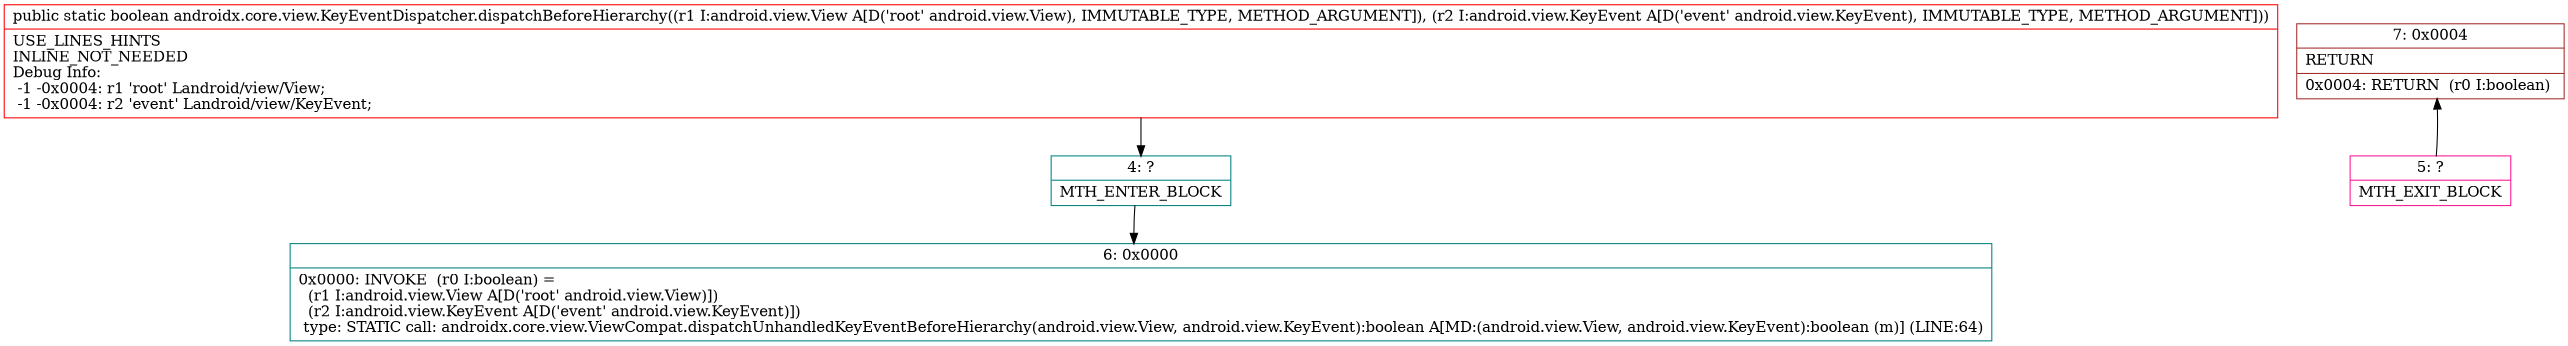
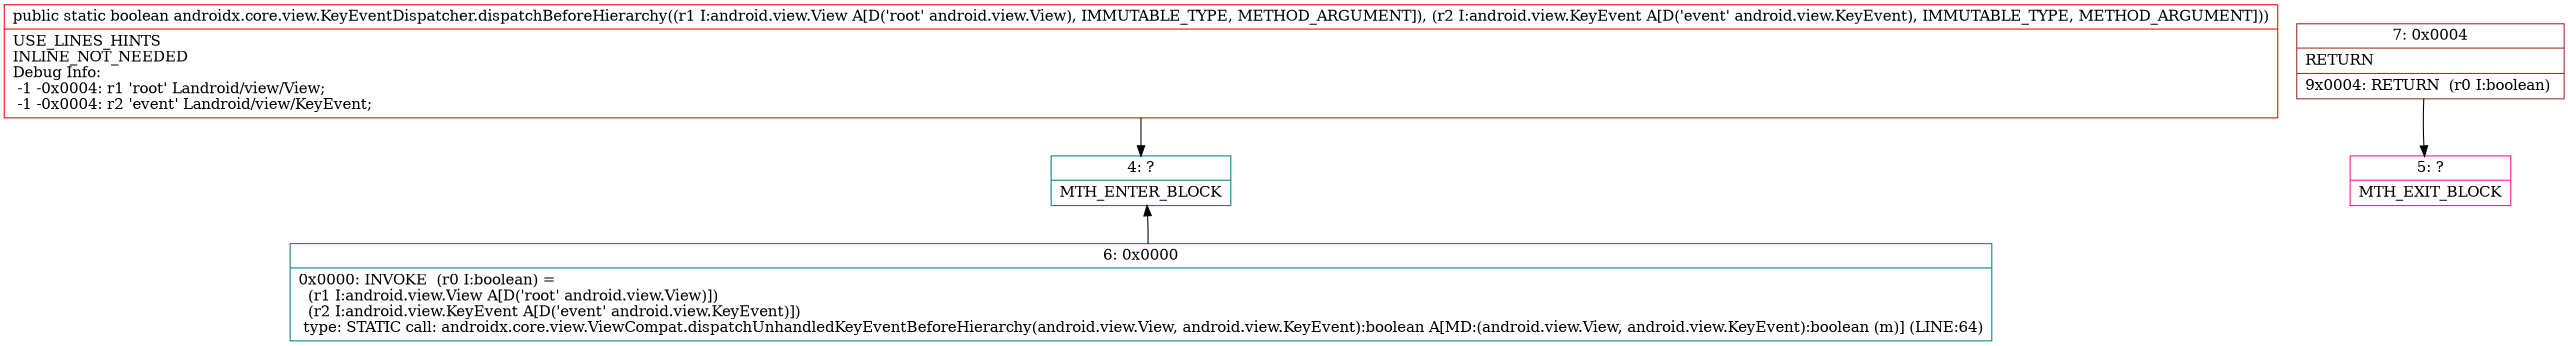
(2430, 86) -> (2430, 86)
(2437, 133) -> (2423, 122)
(1134, 219) -> (1148, 230)
